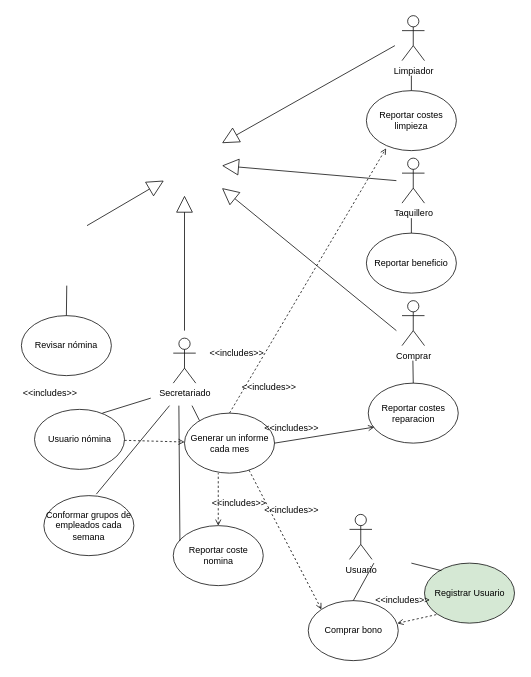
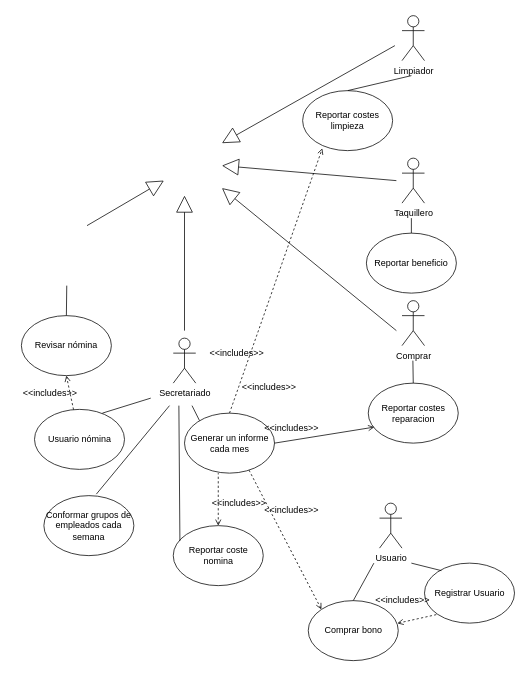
(411, 120) -> (348, 120)
(154, 441) -> (70, 394)
(361, 537) -> (391, 525)
(470, 593) -> (470, 593)
